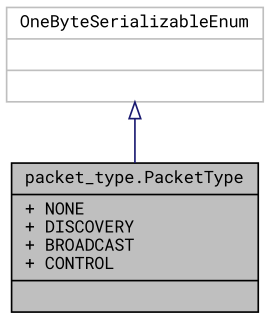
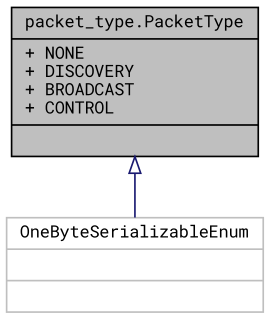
(135, 141) -> (135, 195)
